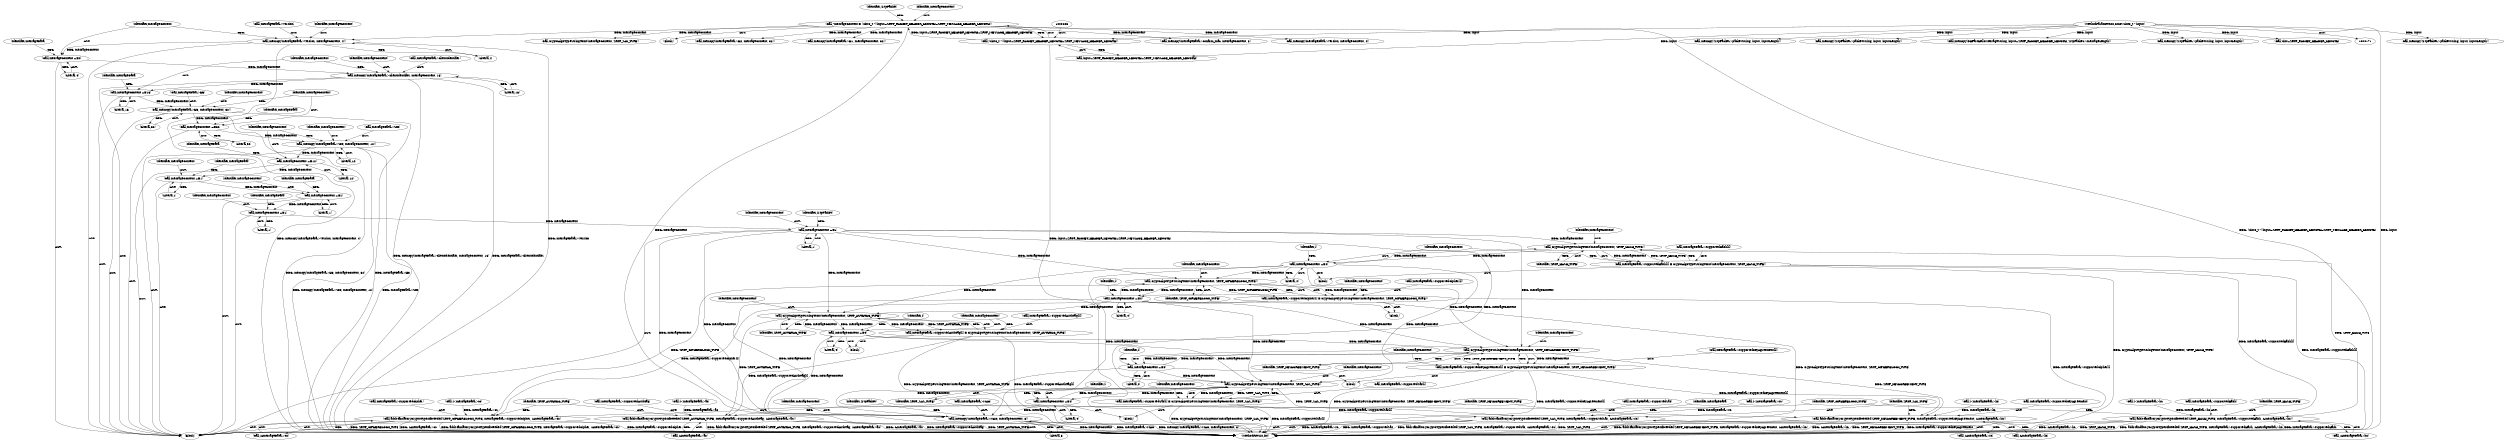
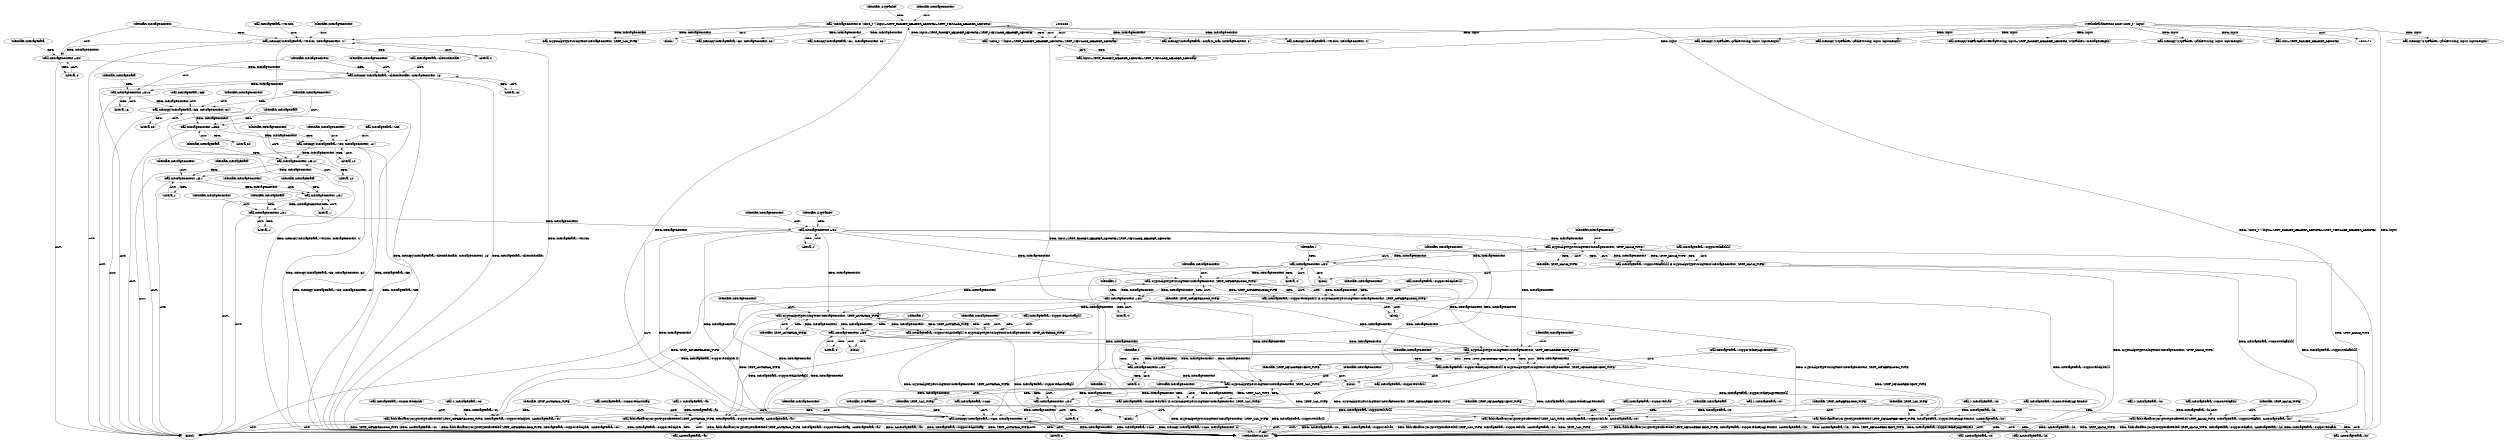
(271, 436) -> none
